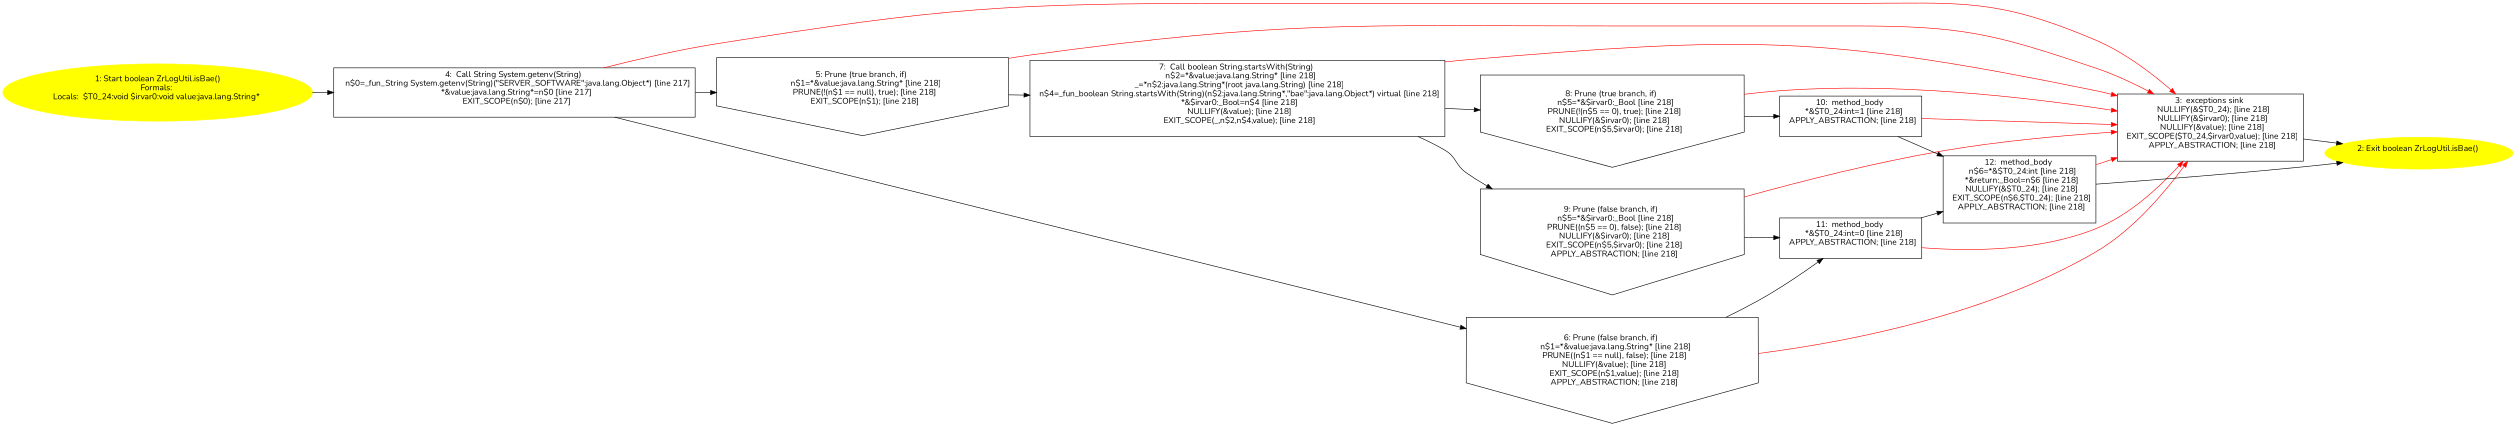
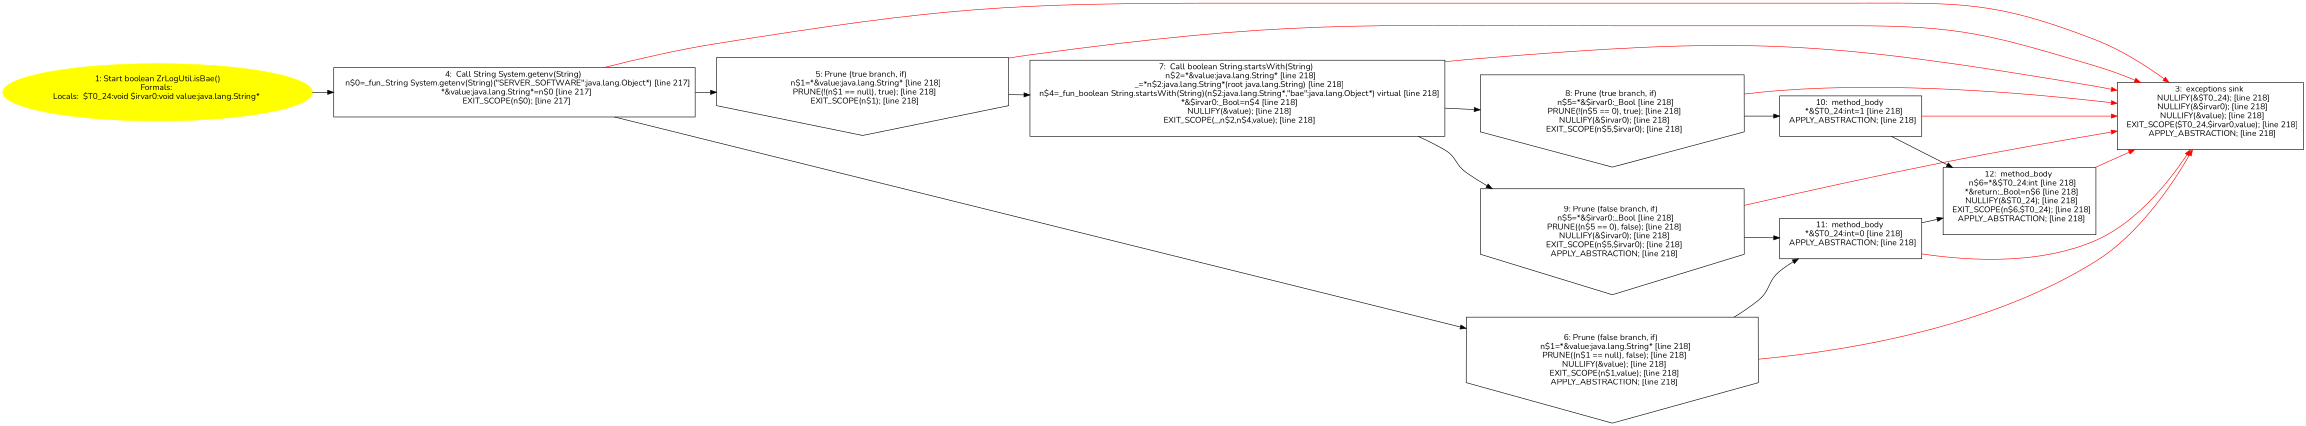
(2419, 153) -> none
